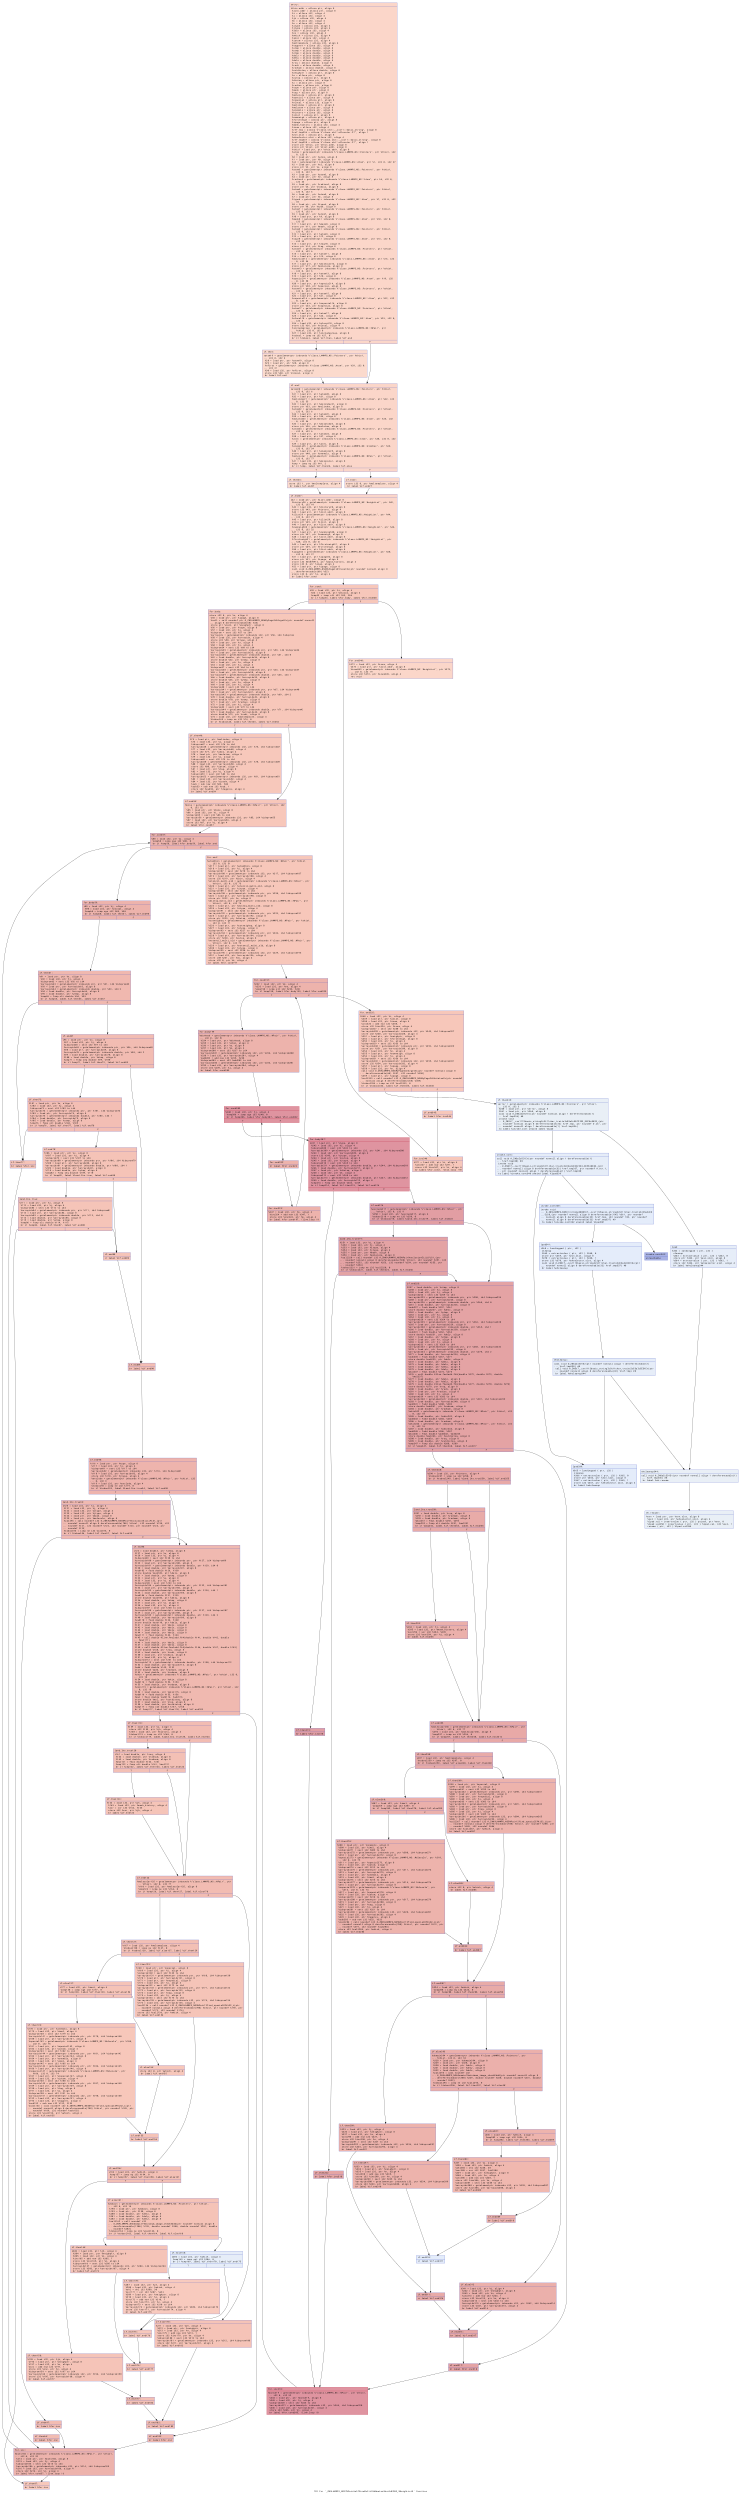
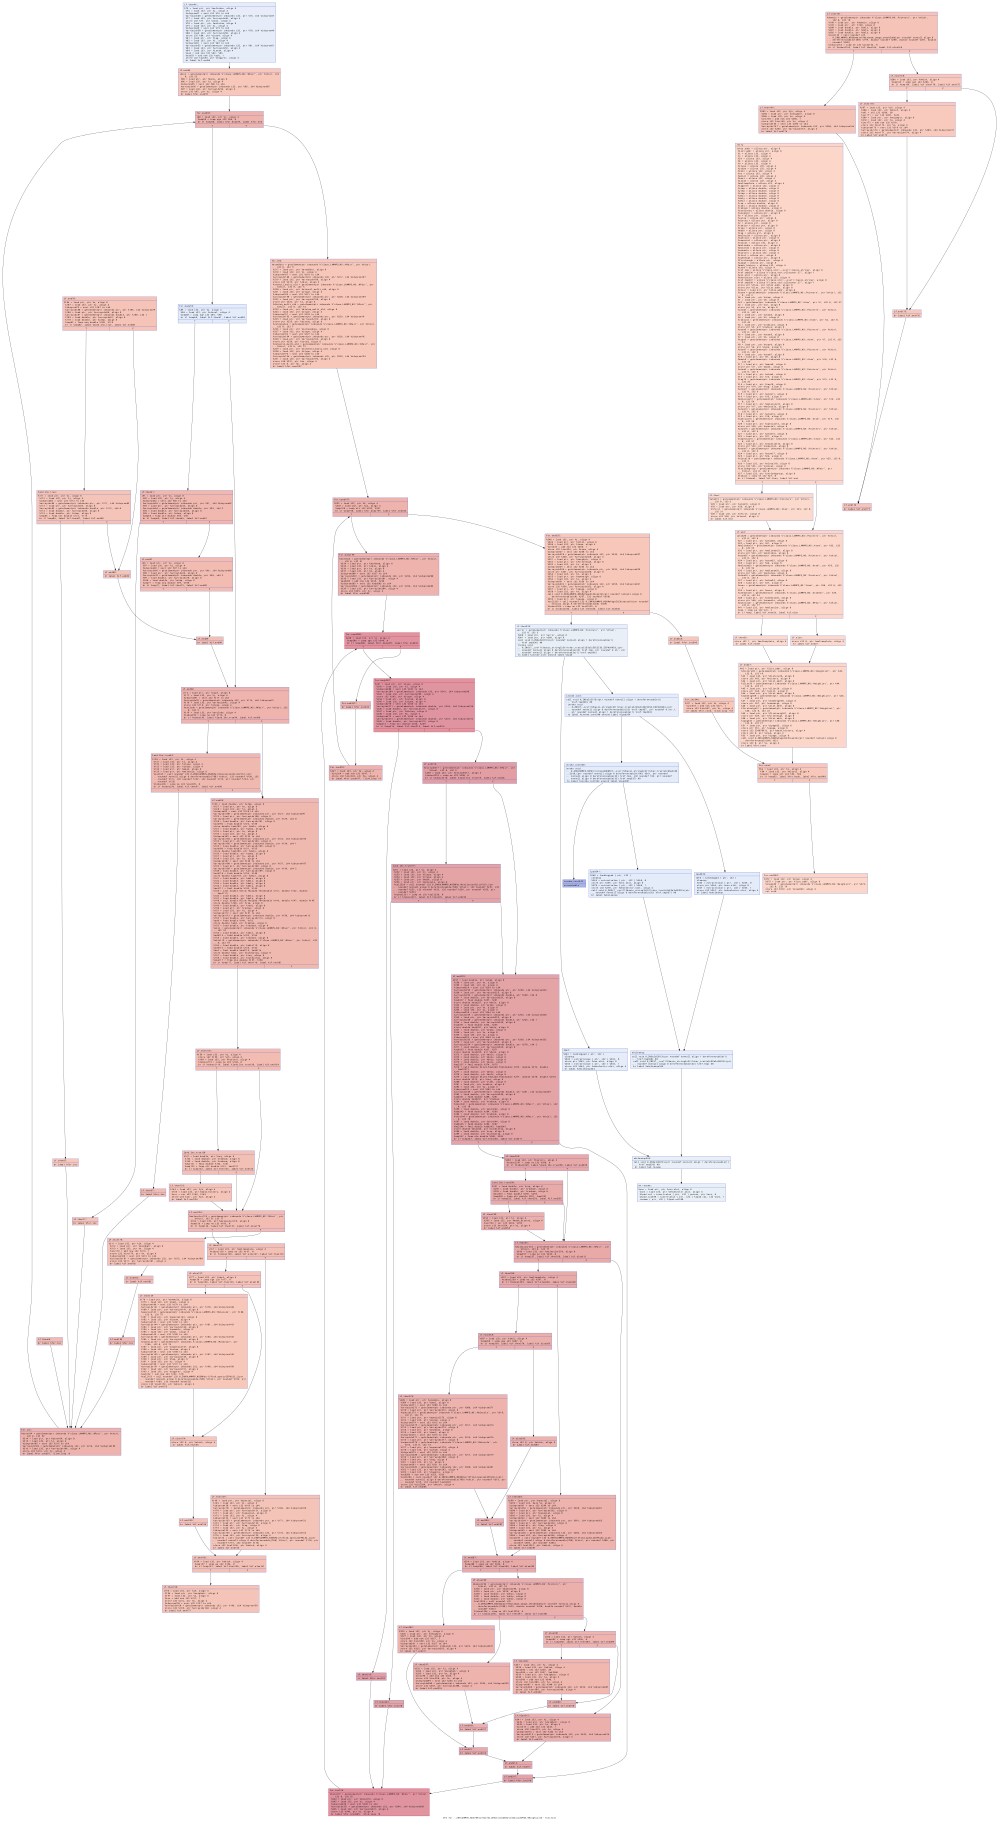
none -> (235, 504)
(262, 669) -> none
(235, 764) -> (229, 33)
(116, 910) -> (212, 314)
(75, 1115) -> none
(604, 1419) -> (704, 972)
(471, 1787) -> (531, 1503)
(256, 2098) -> none
(132, 2125) -> (193, 1412)
(163, 2190) -> none
(206, 2259) -> (925, 82)
(431, 2259) -> (473, 1728)
(140, 2401) -> none
(45, 2478) -> (67, 1296)
